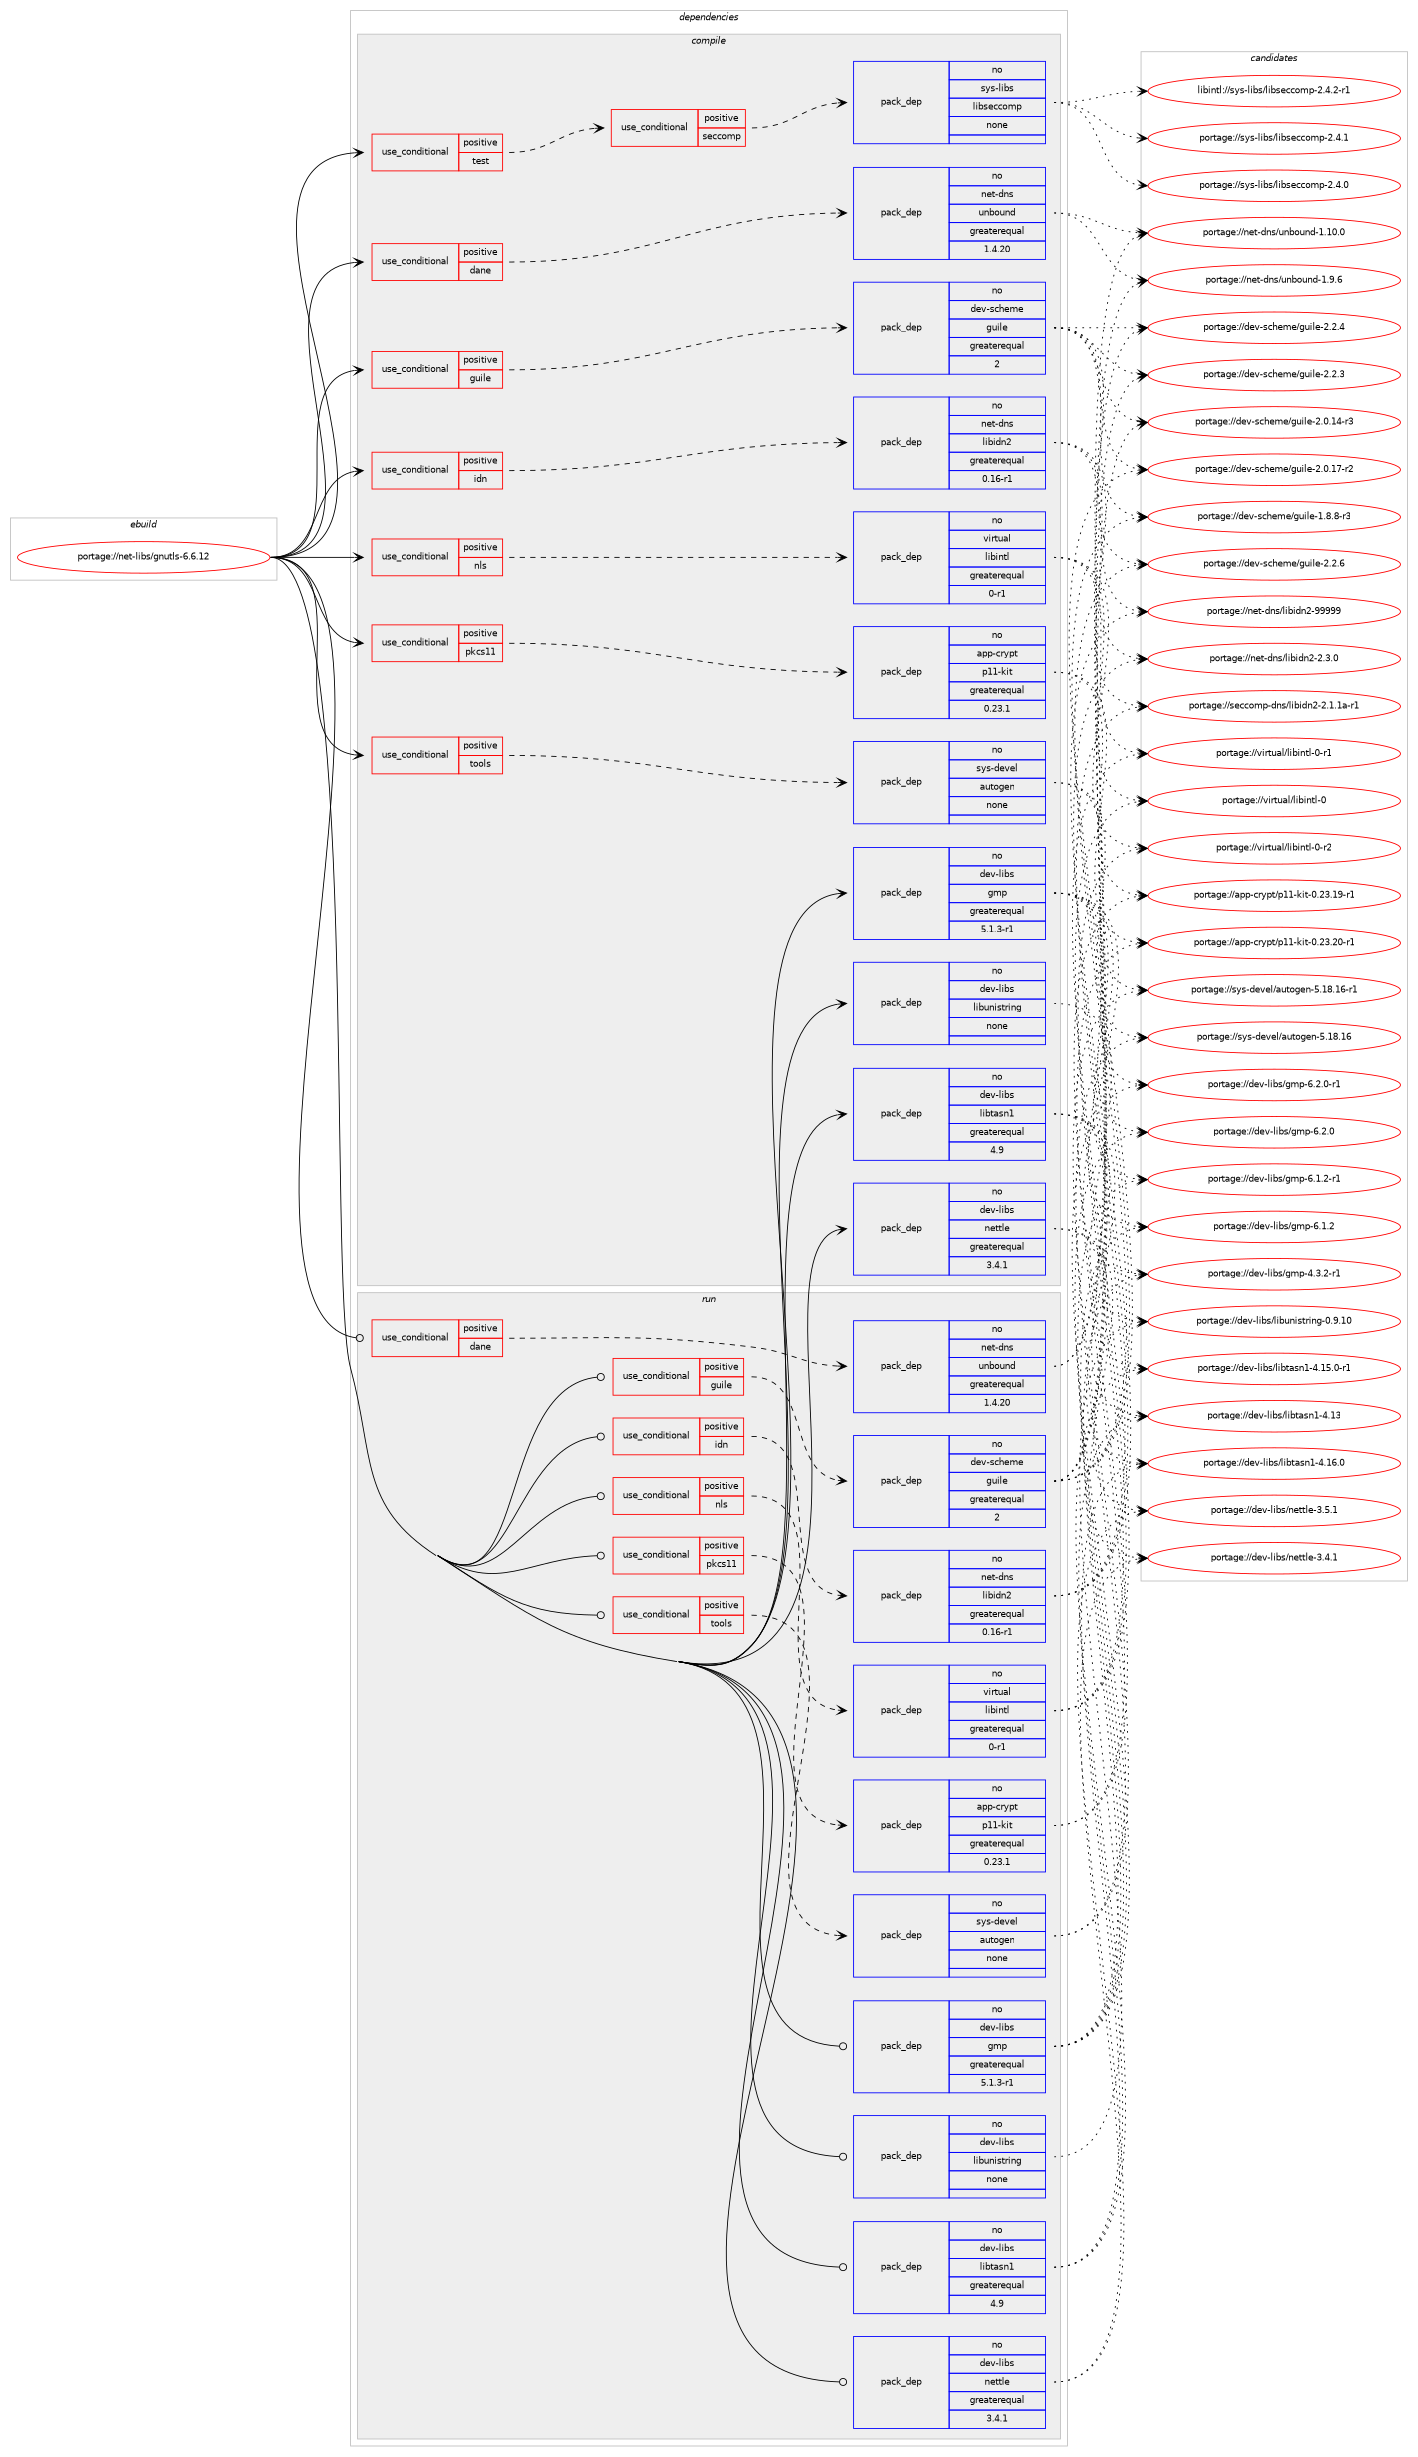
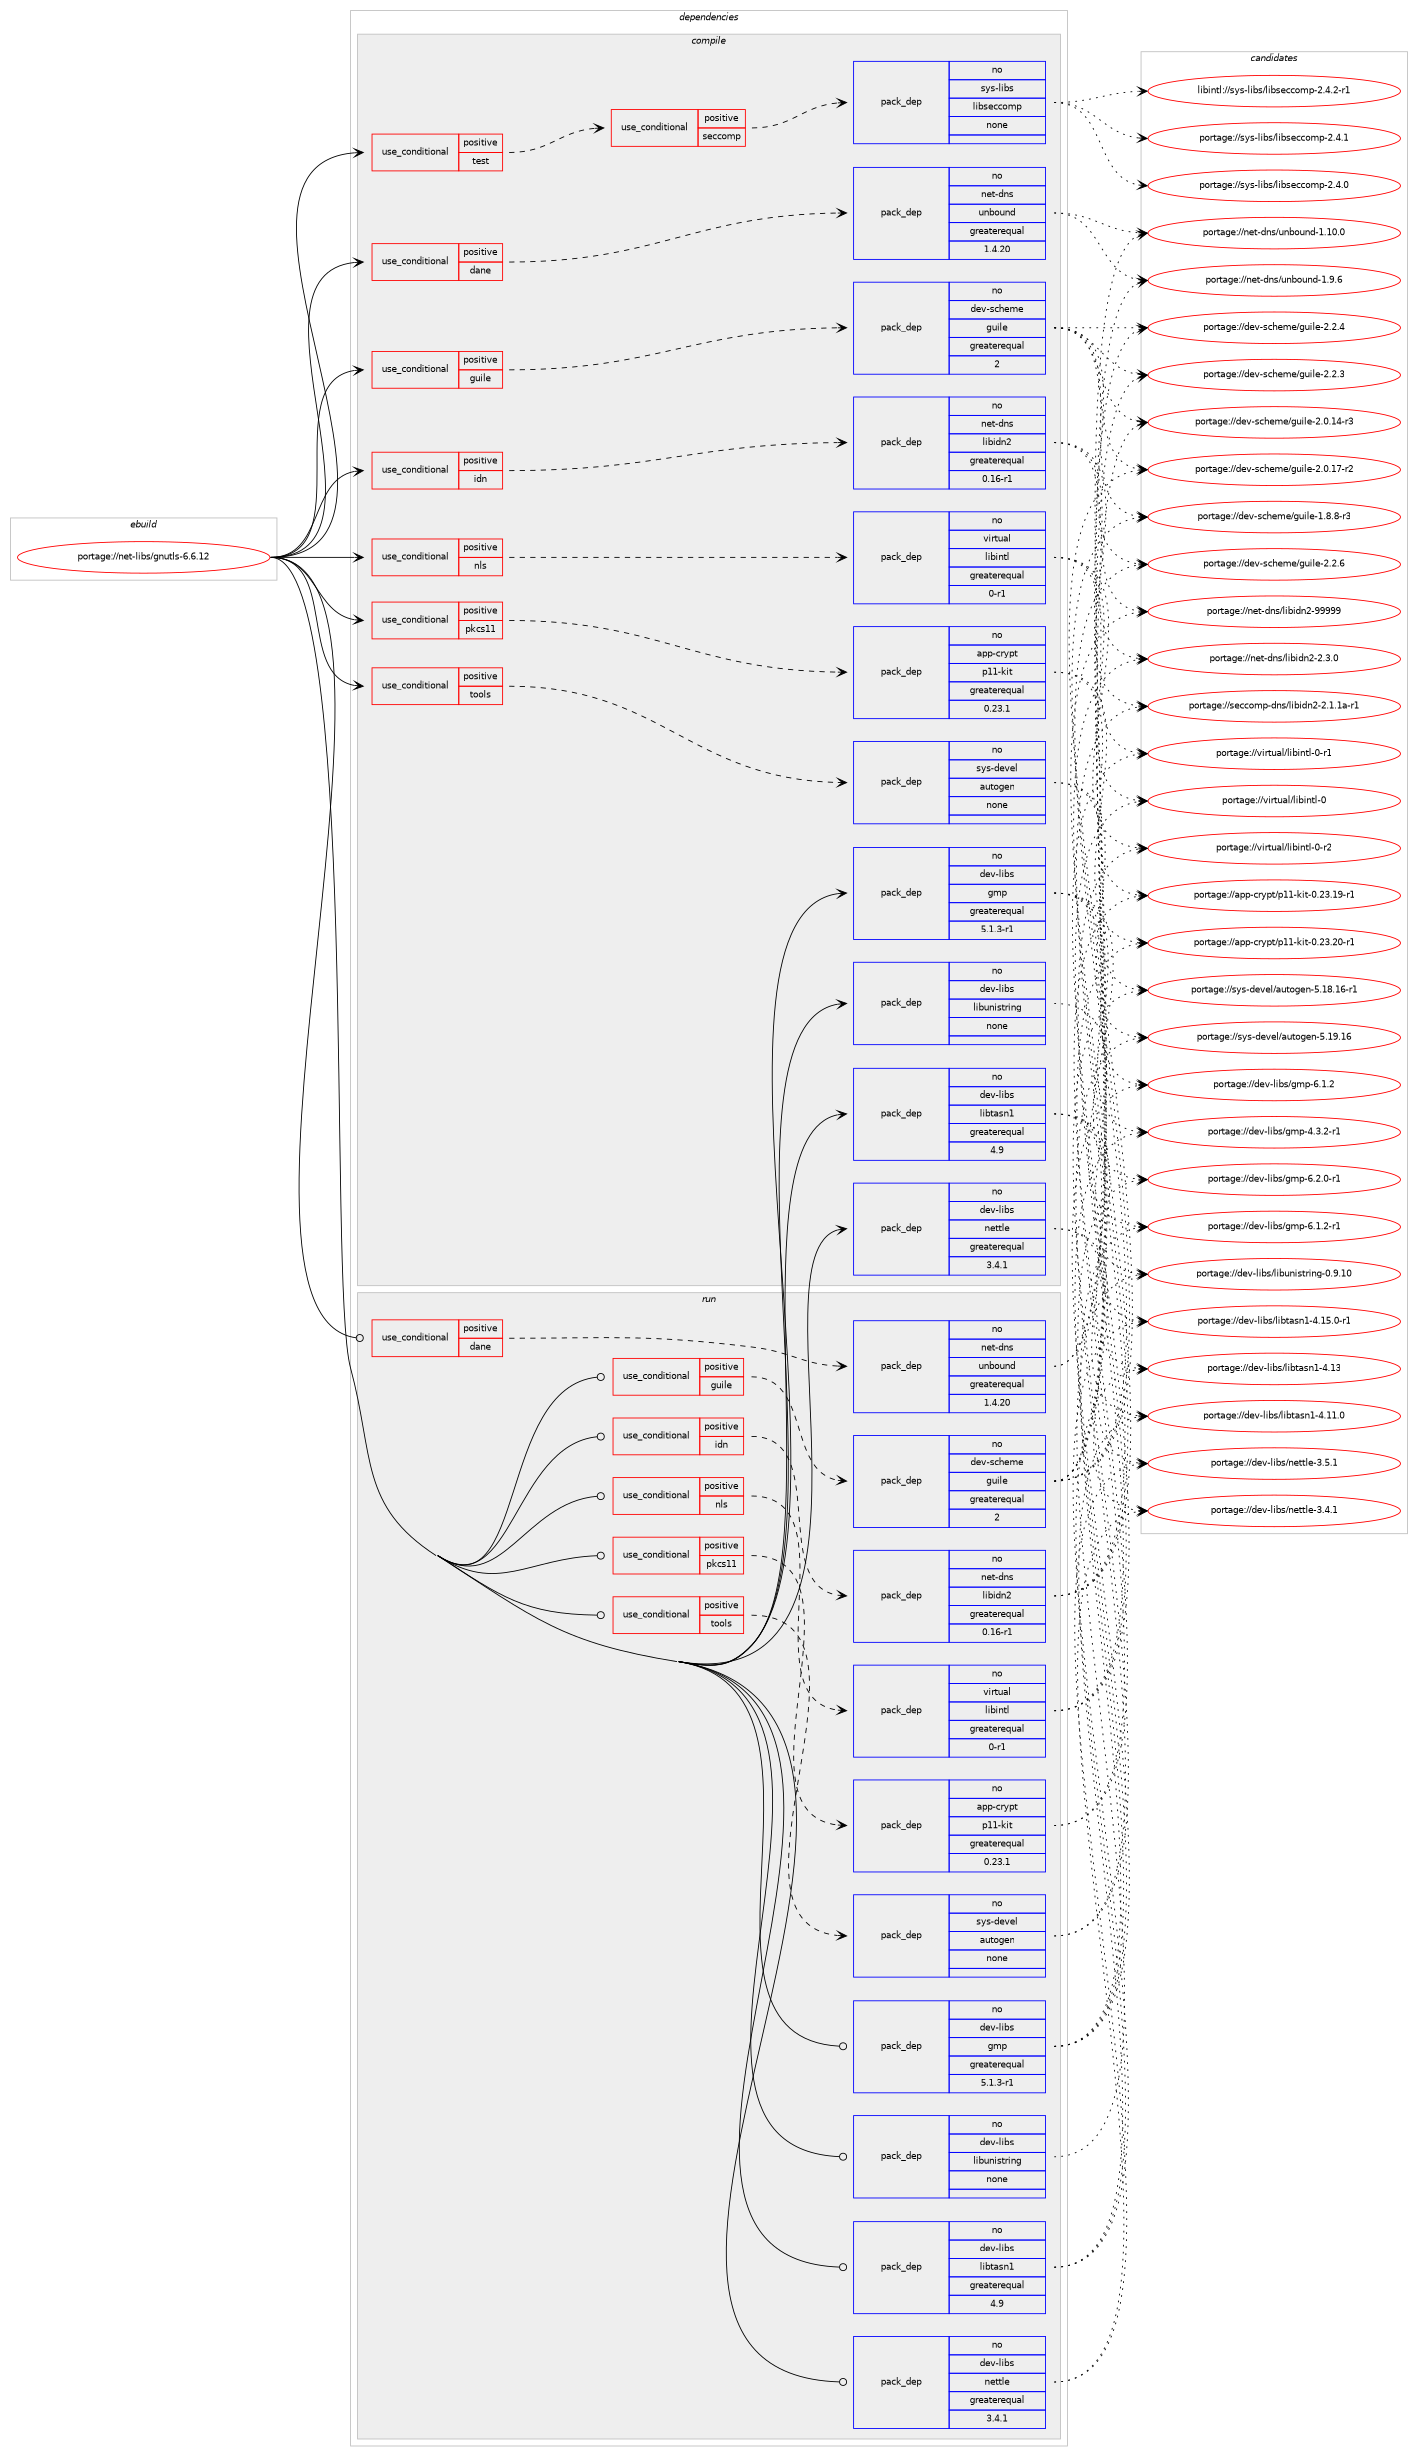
(1274, 1038) -> (1274, 1038)
(1274, 1132) -> none
(1274, 1464) -> (1274, 1416)
